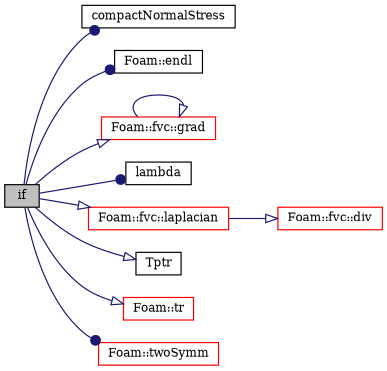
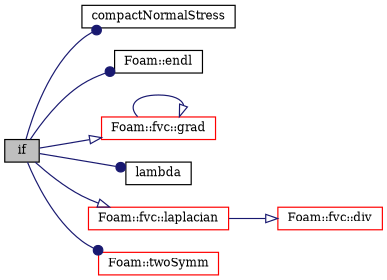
(159, 264) -> none
(159, 309) -> none
